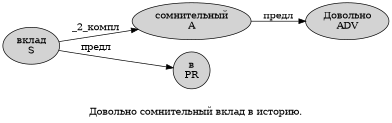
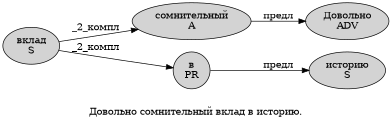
(96, 47) -> (96, 47)
none -> (347, 70)
